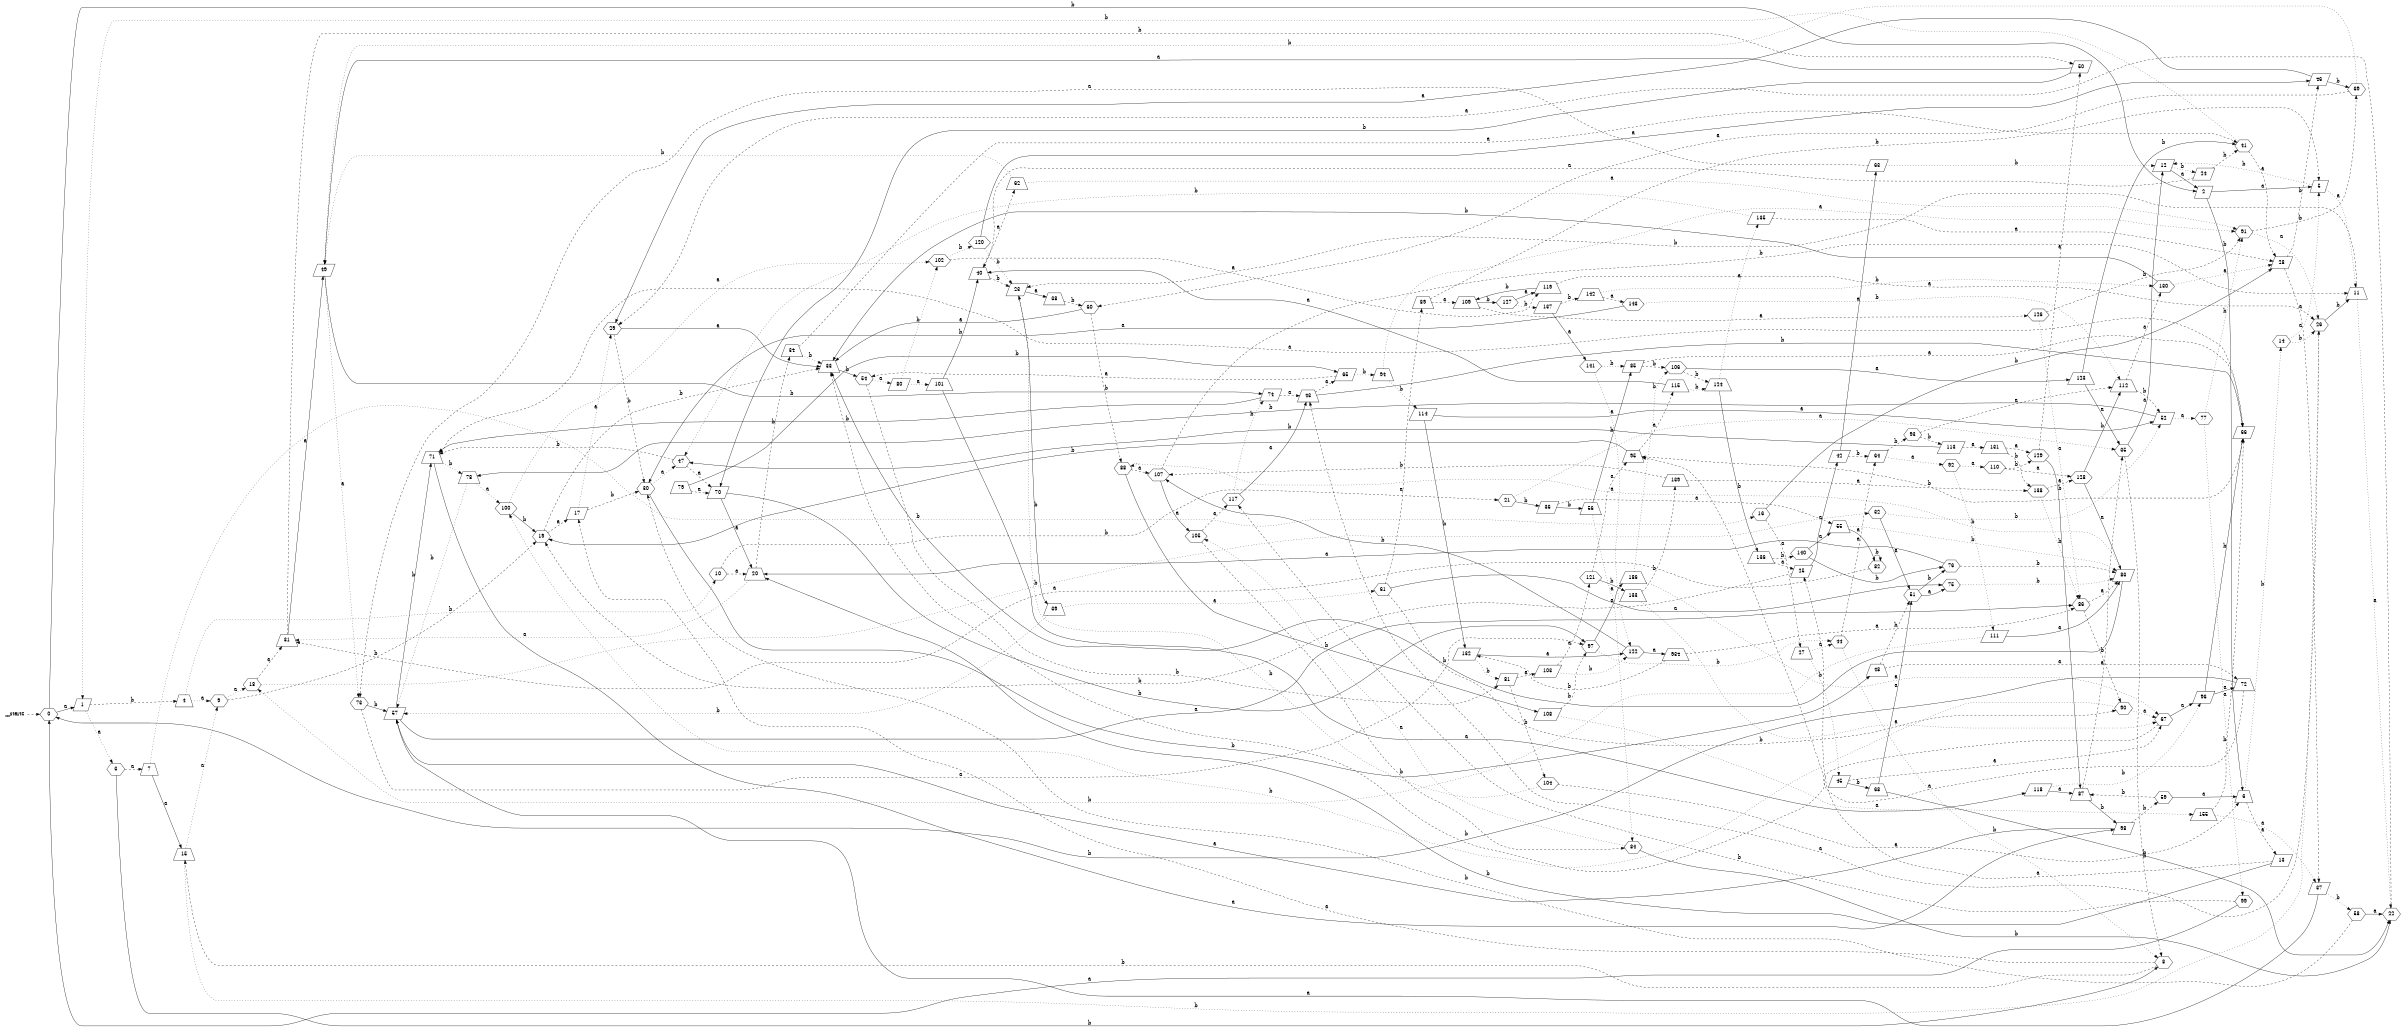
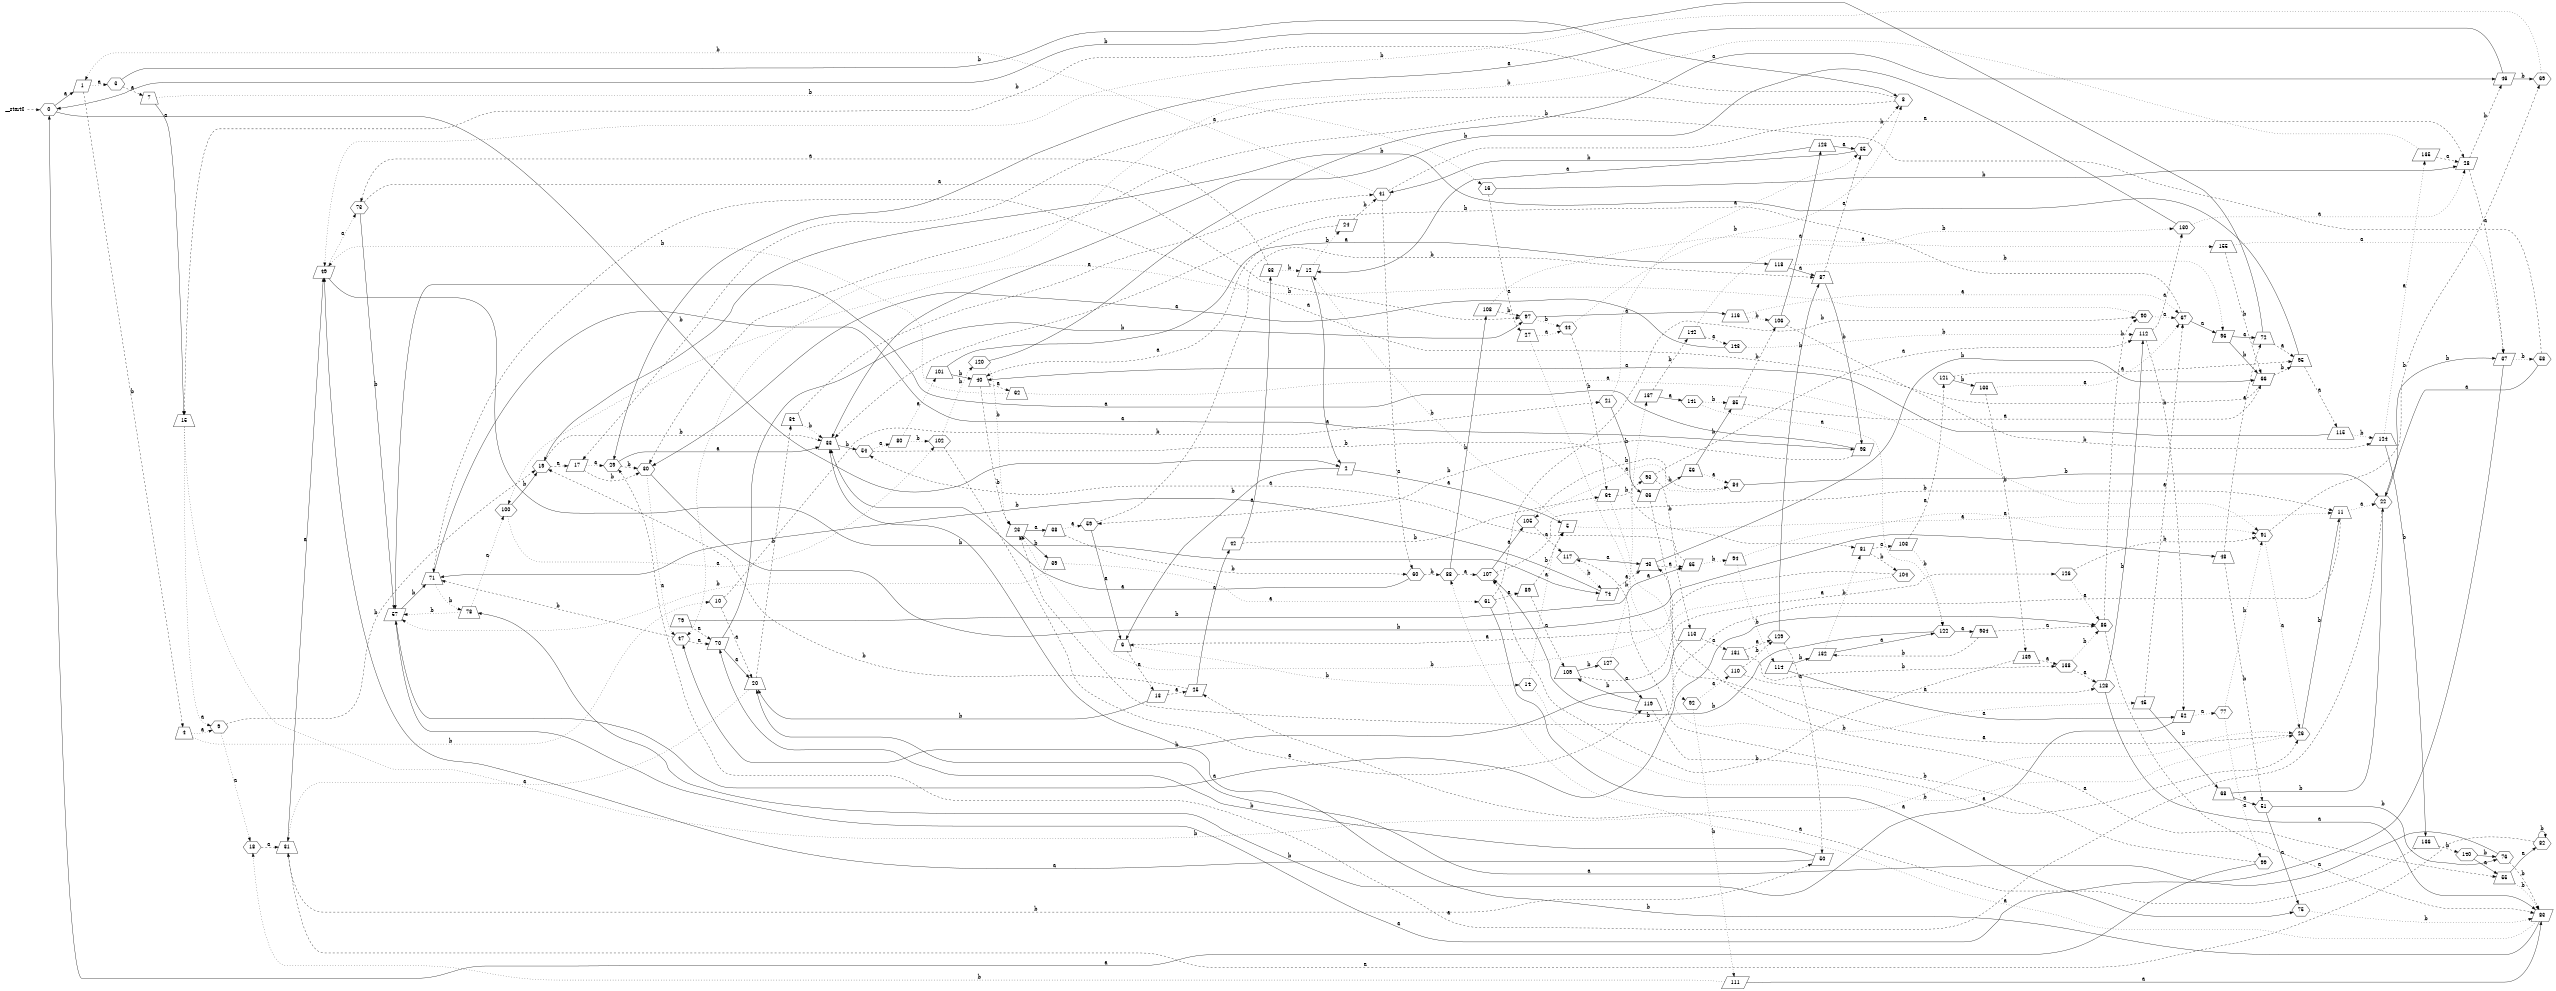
(1715, 141) -> (1391, 393)
none -> (2399, 393)
(1877, 512) -> none
none -> (1070, 527)
(1858, 539) -> (1589, 387)
(1633, 578) -> (1735, 316)
